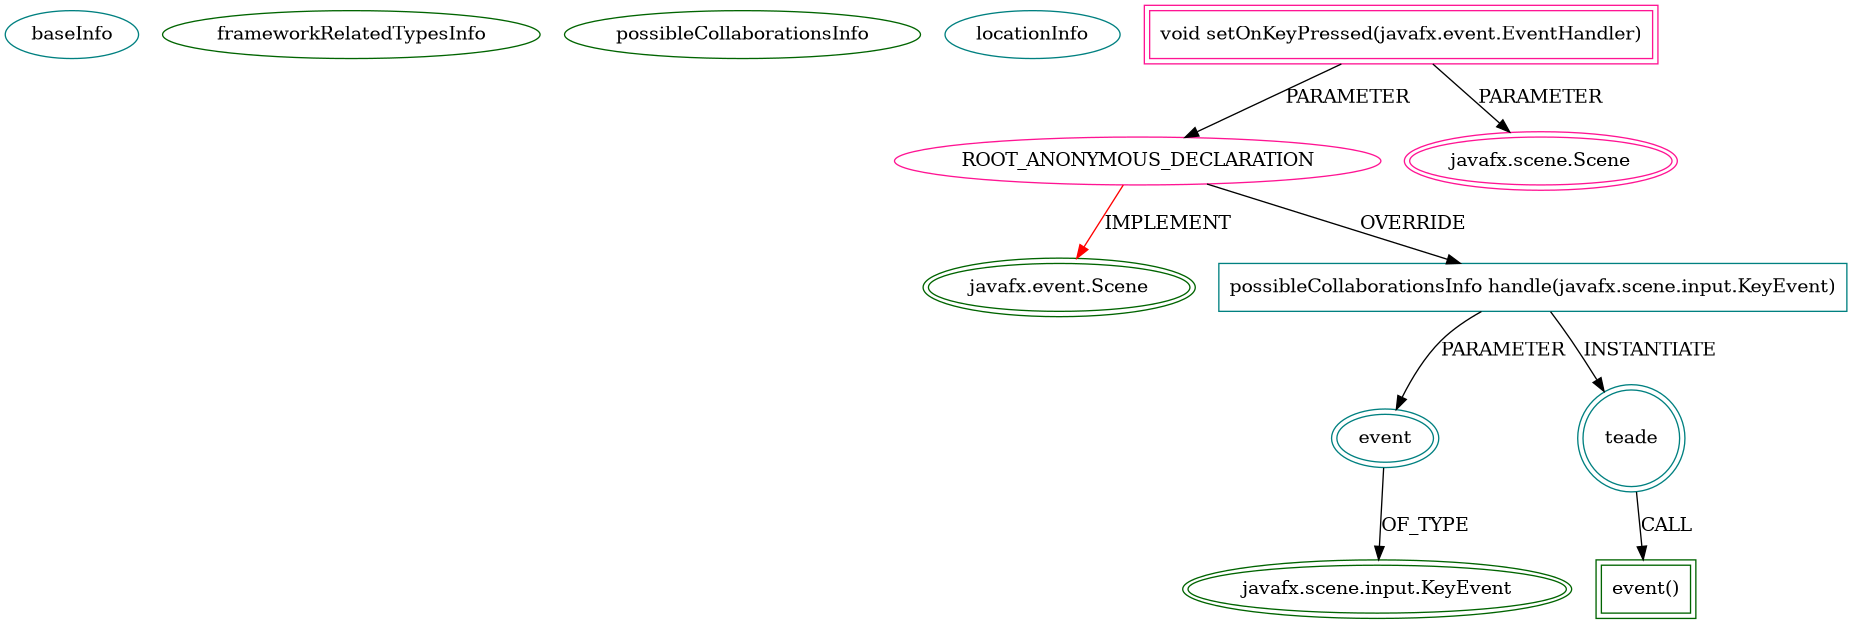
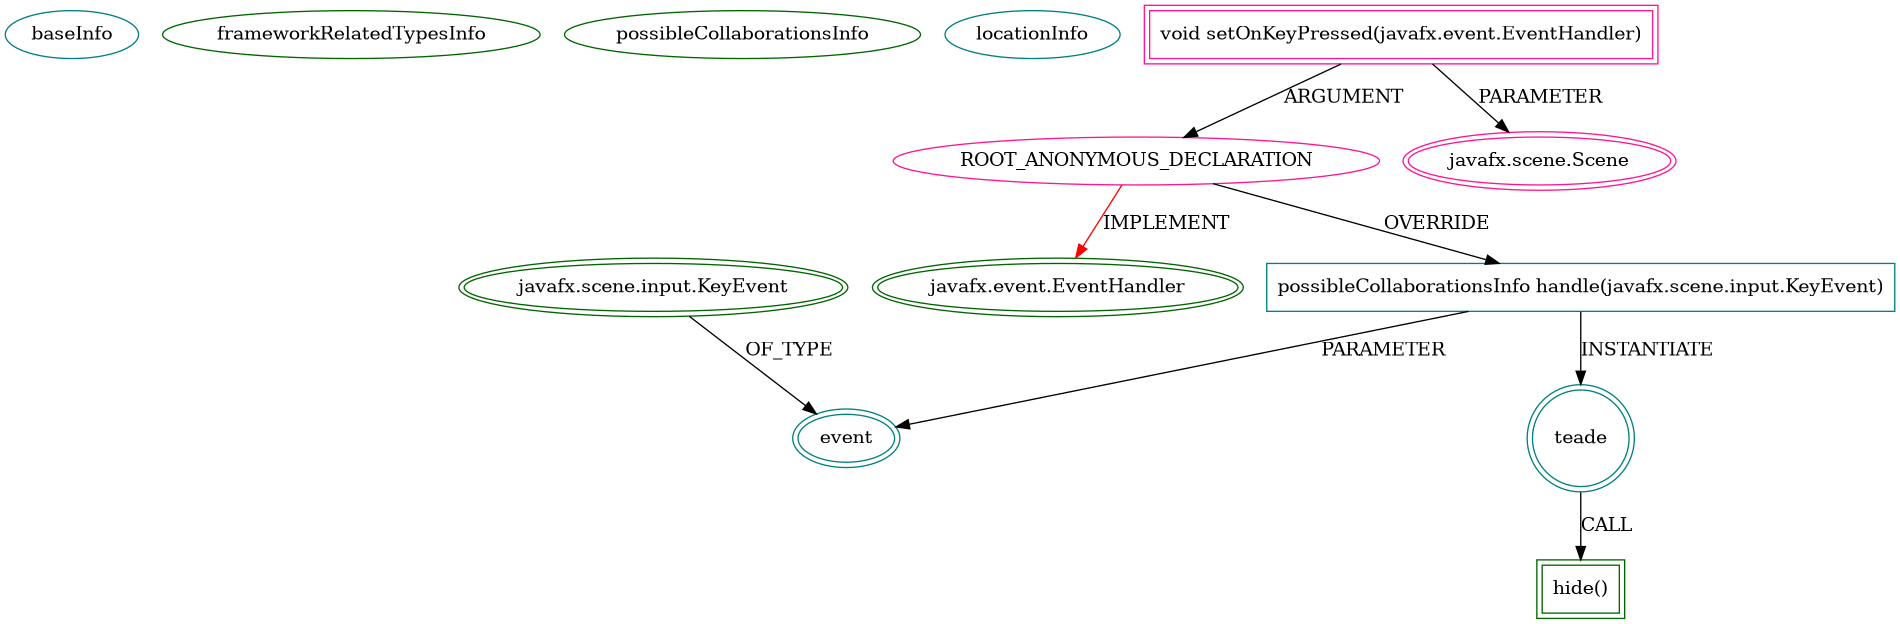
(1348, 98) -> (1344, 98)
(1059, 287) -> (1058, 287)
(1382, 507) -> (747, 361)
(1646, 589) -> (1581, 589)
